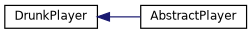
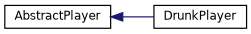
(125, 17) -> (138, 17)
